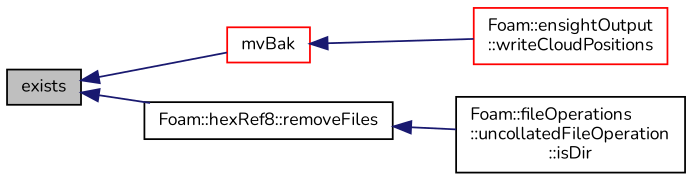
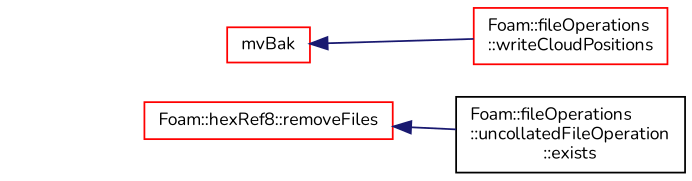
(571, 36) -> (571, 36)
(44, 87) -> none
(269, 121) -> (269, 121)
(571, 135) -> (571, 135)
